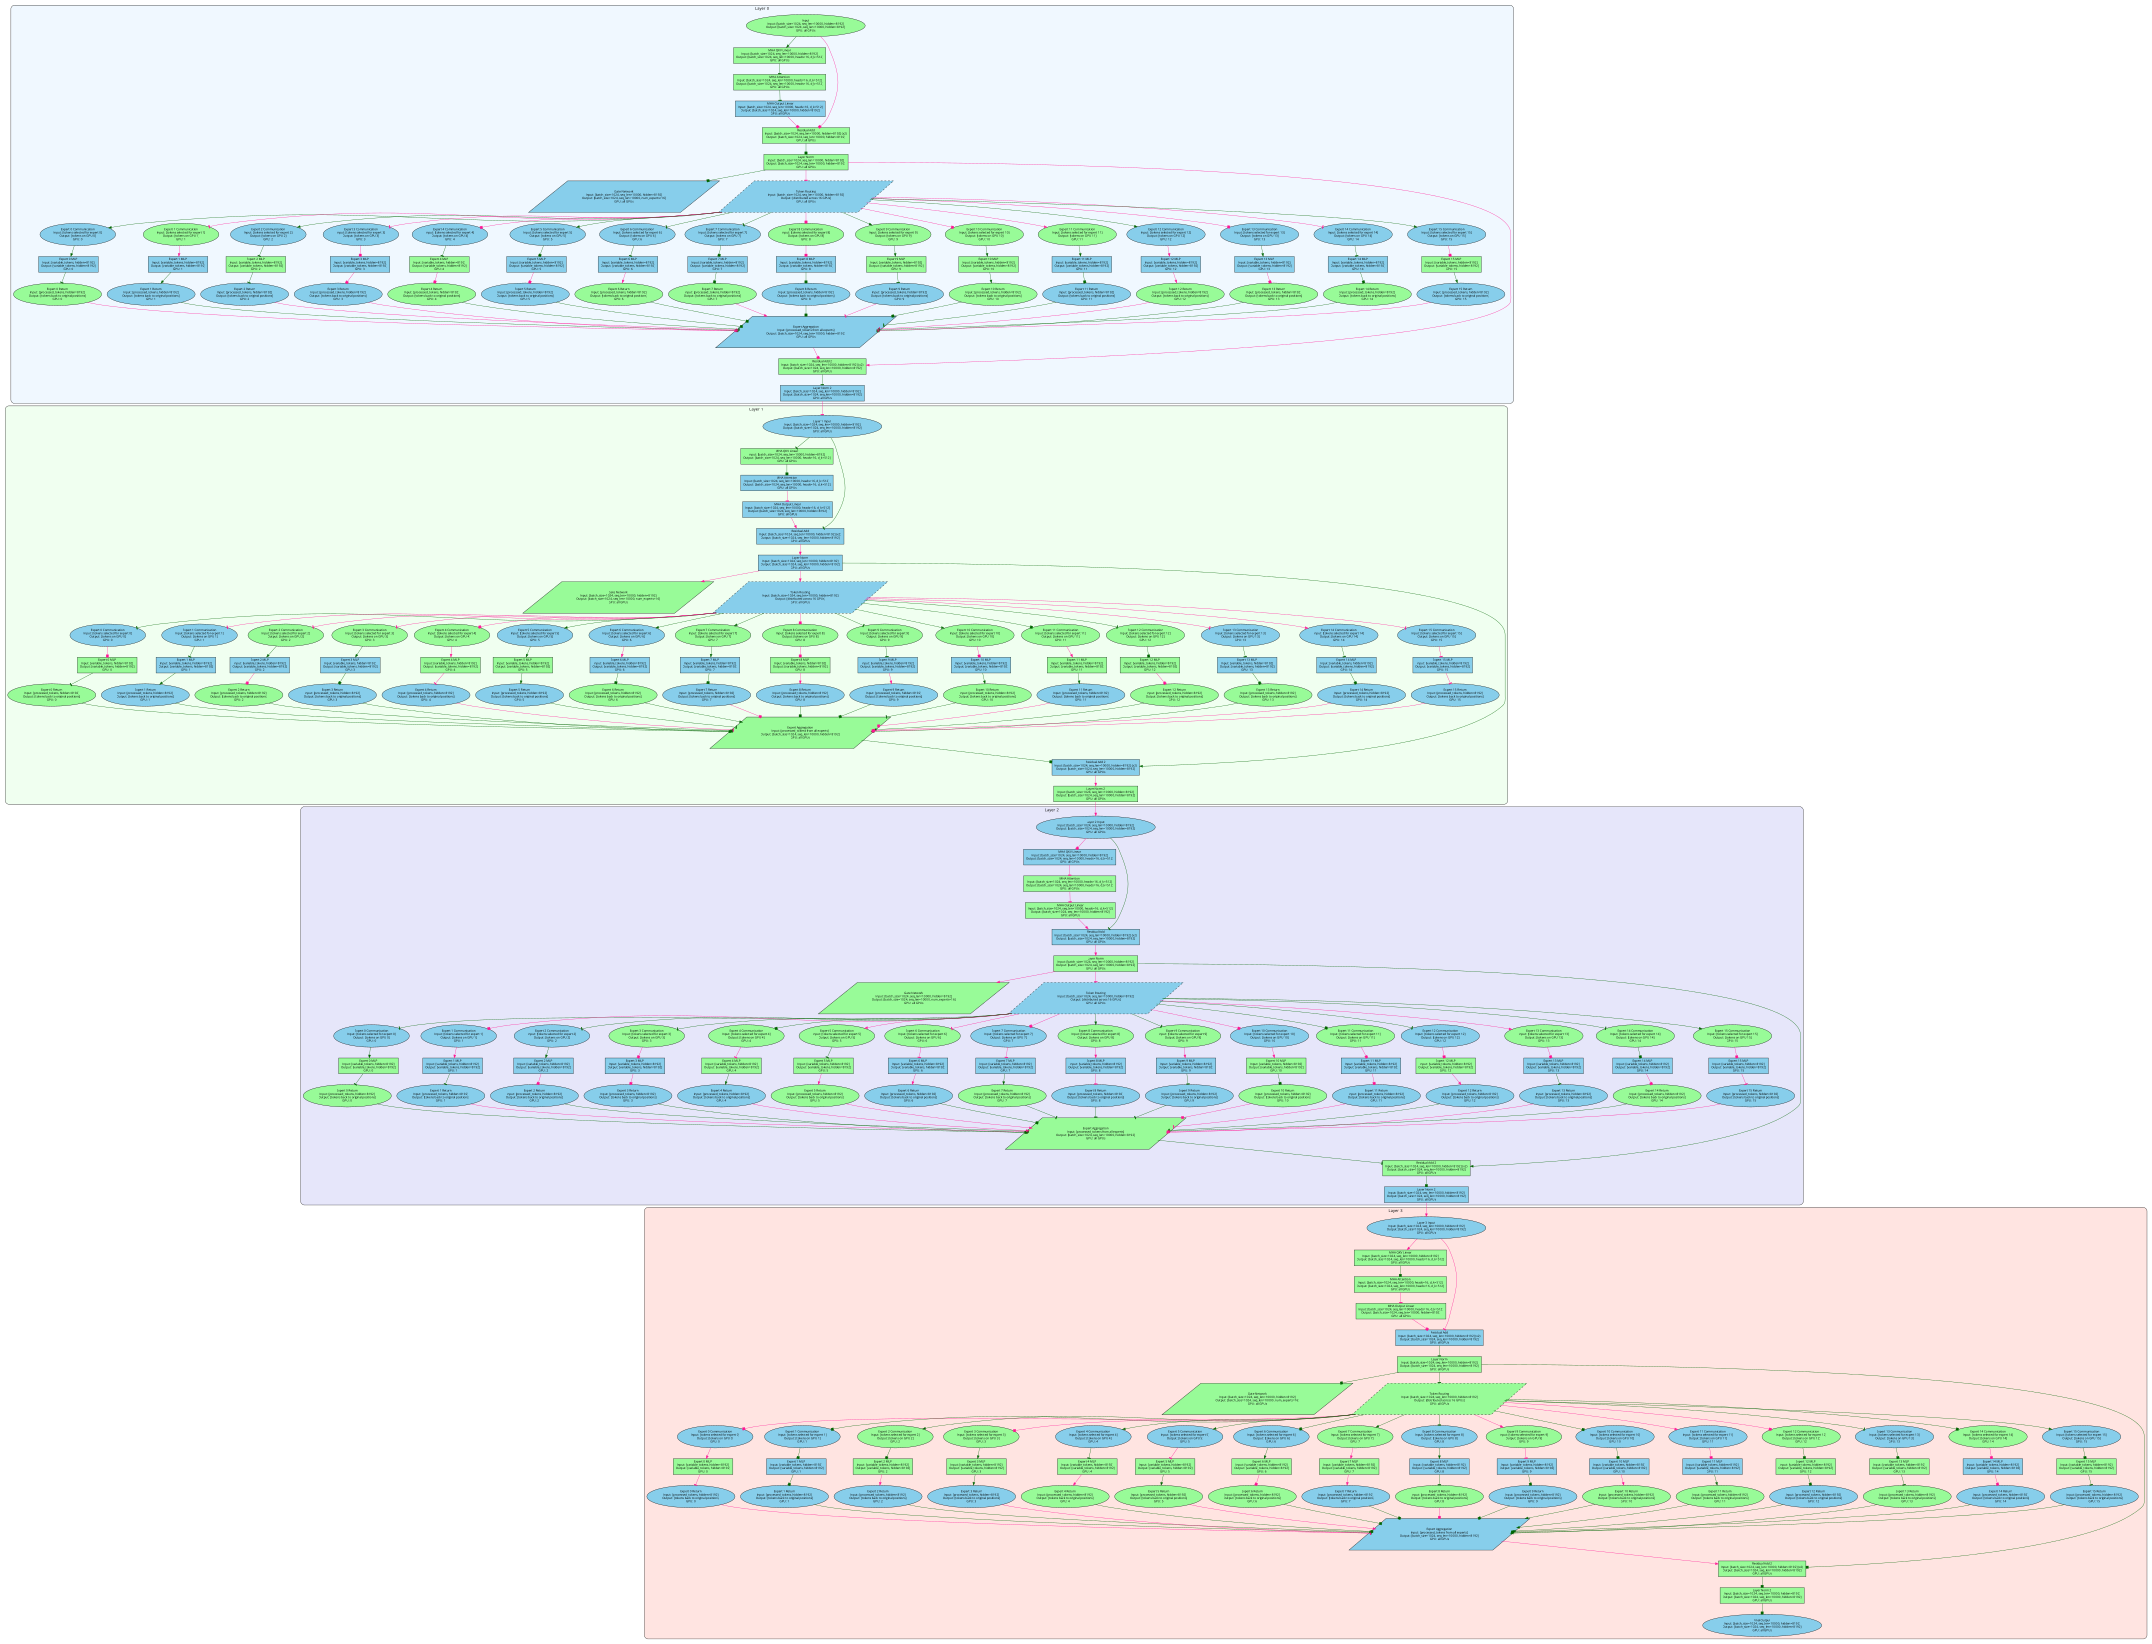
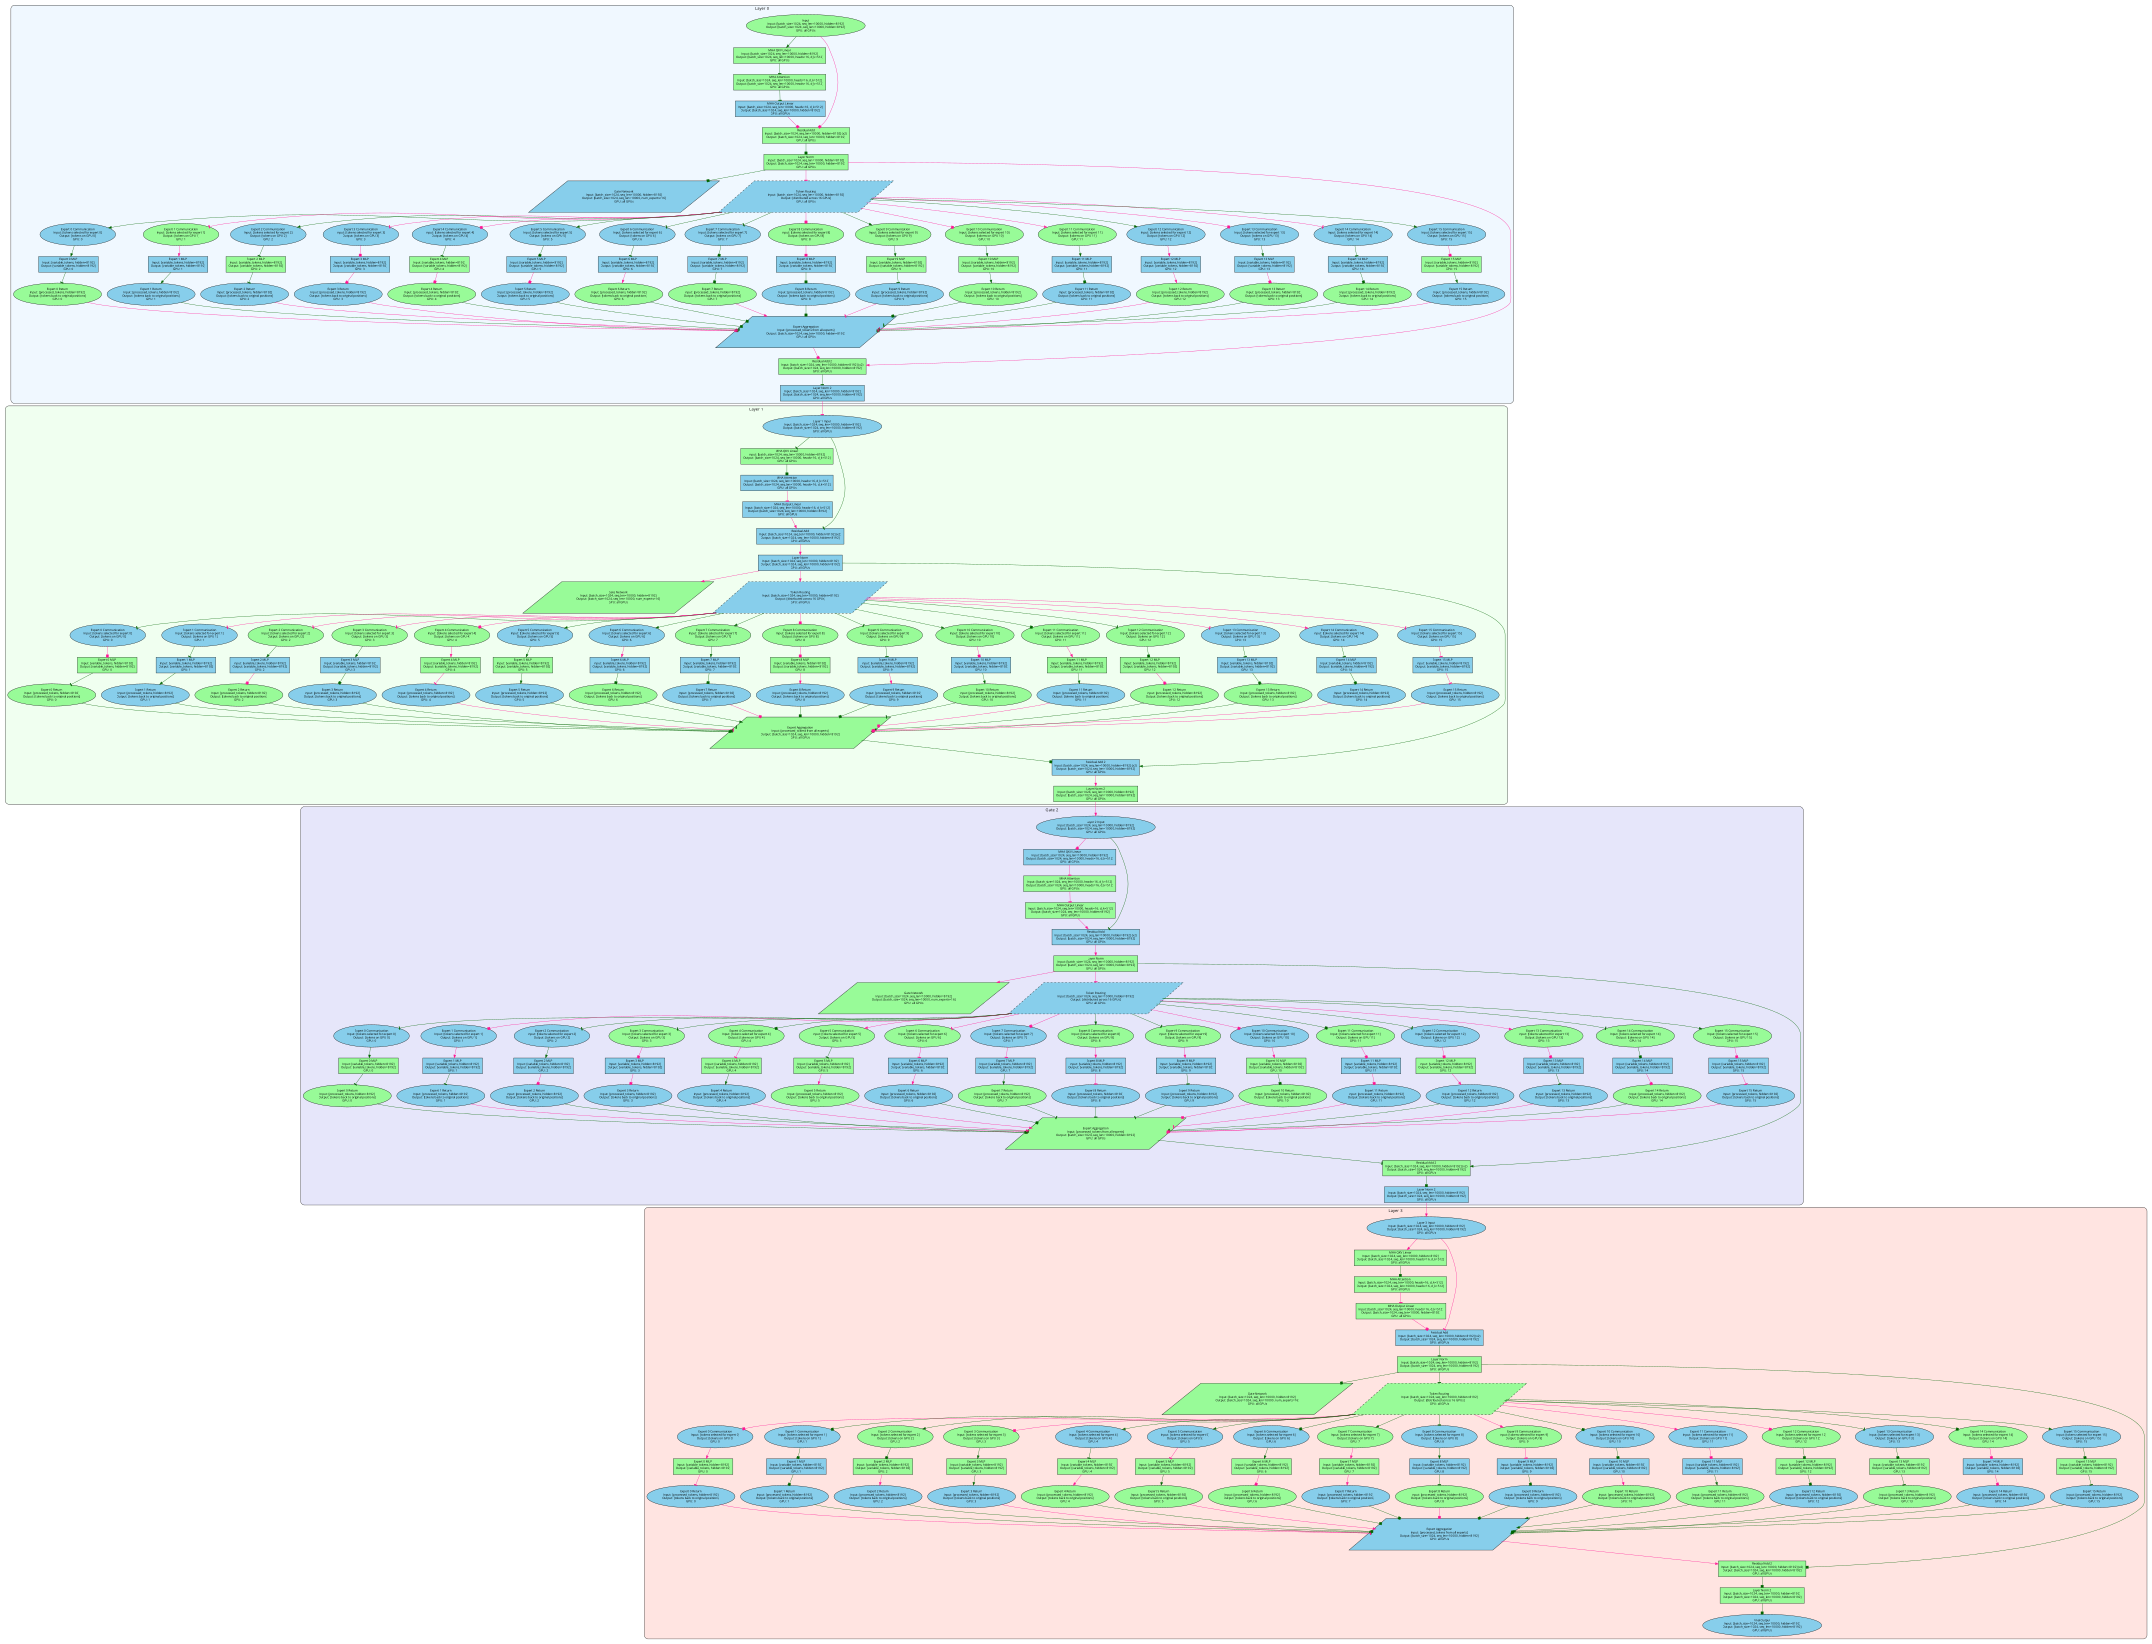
(1052, 810) -> (1052, 810)
